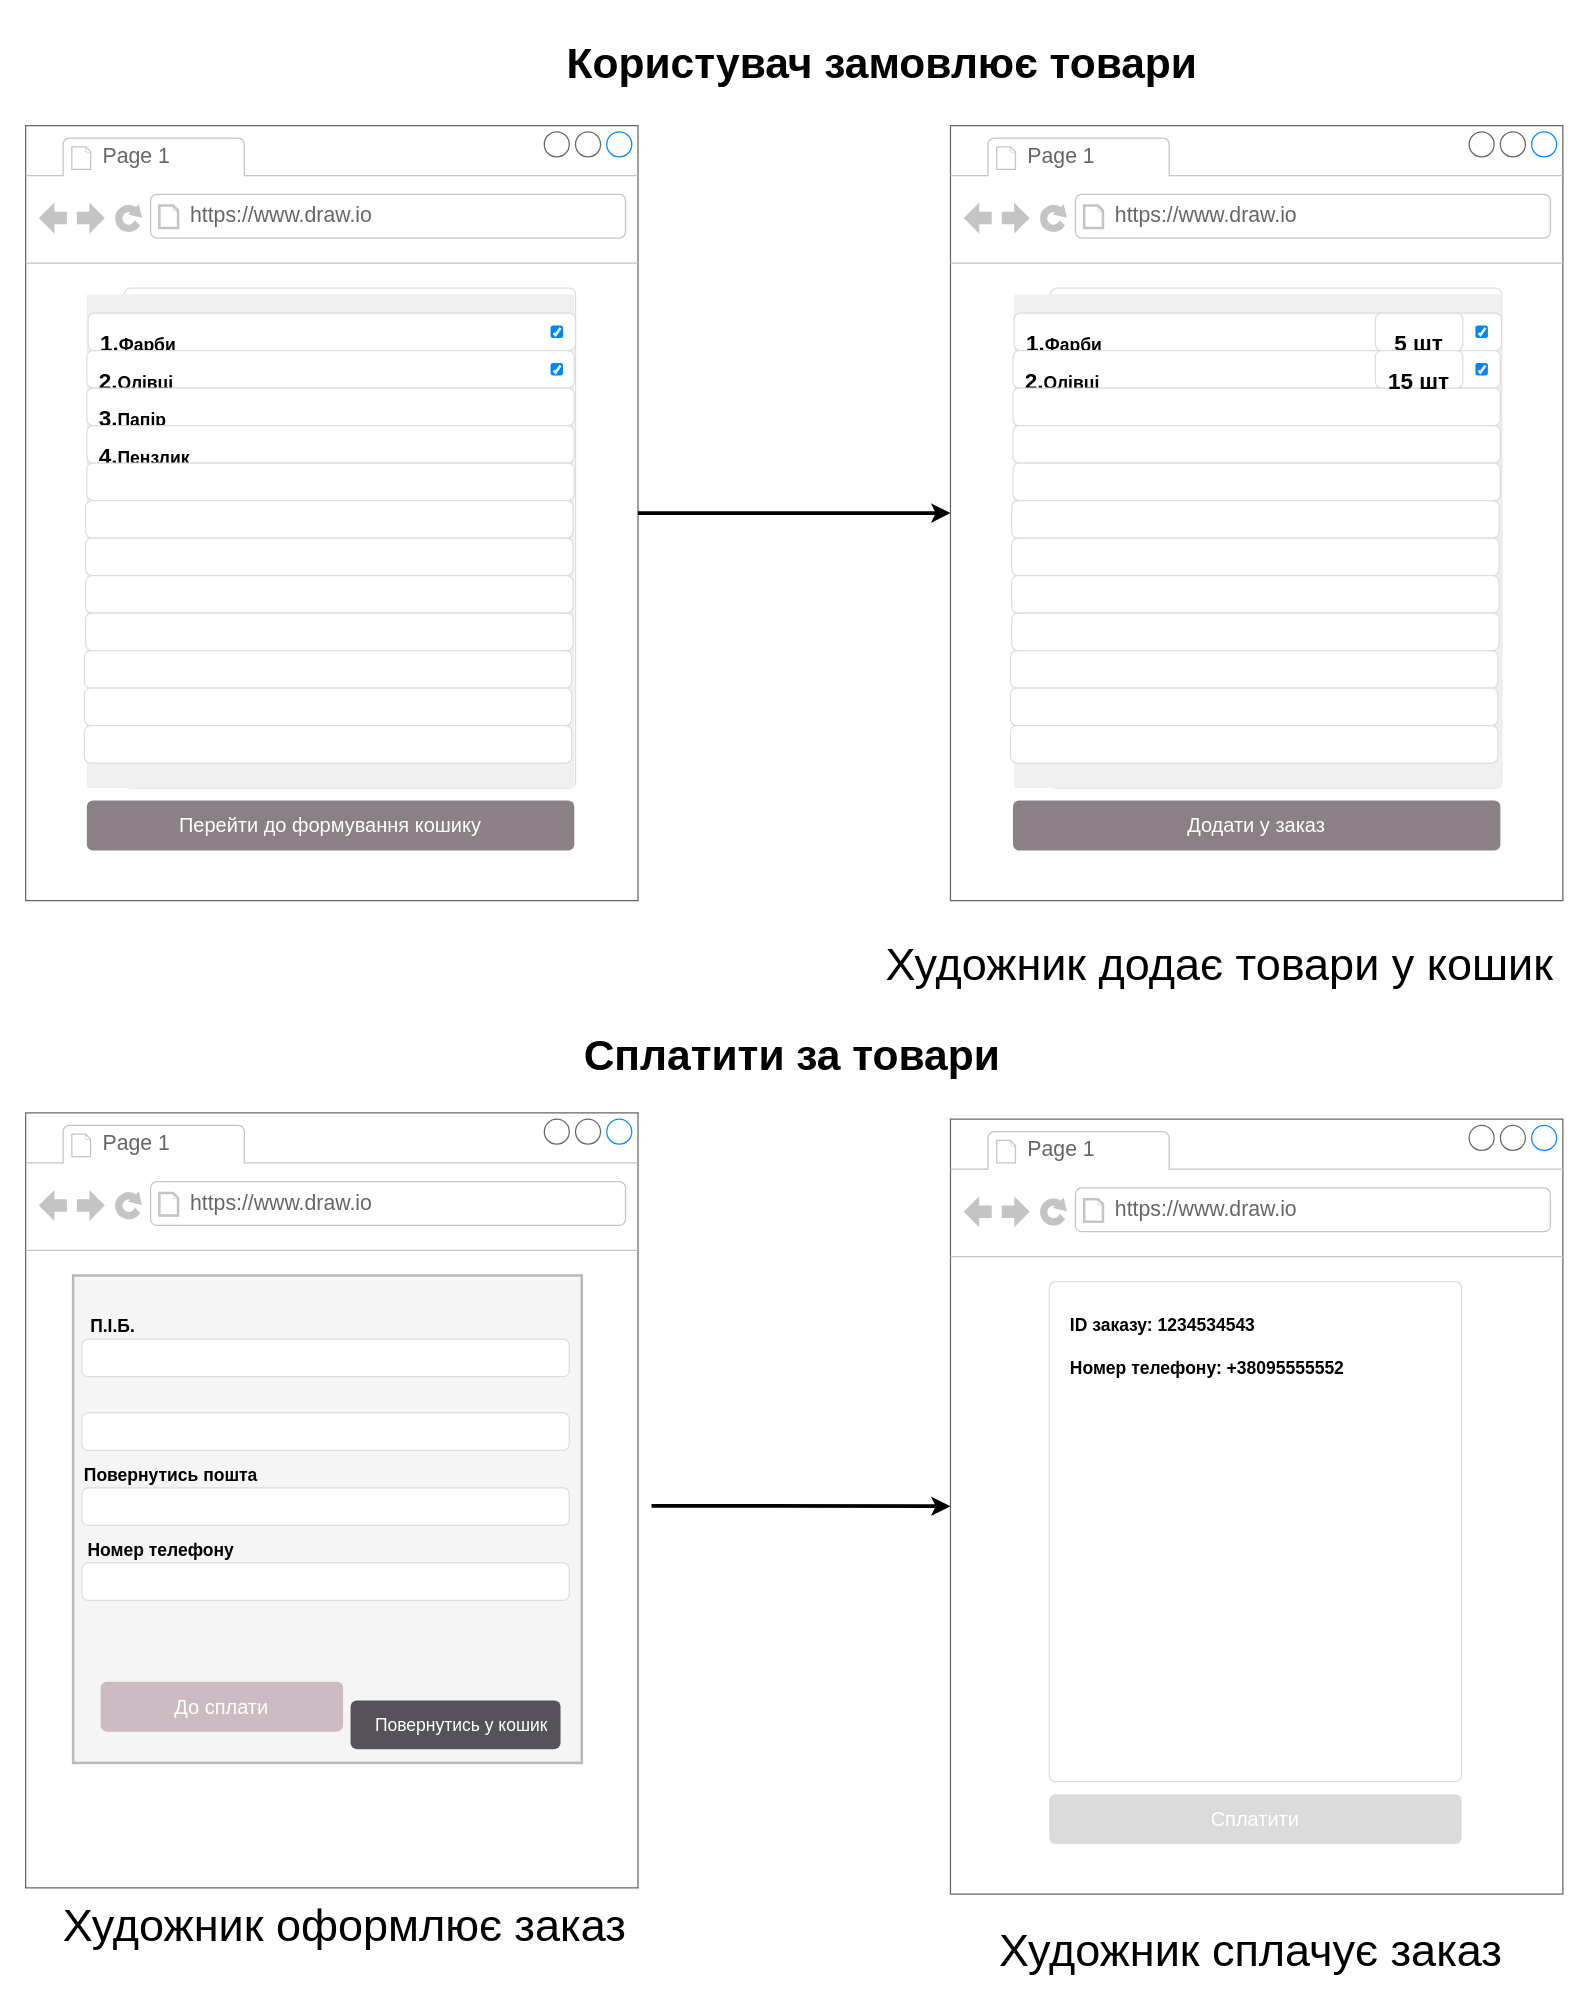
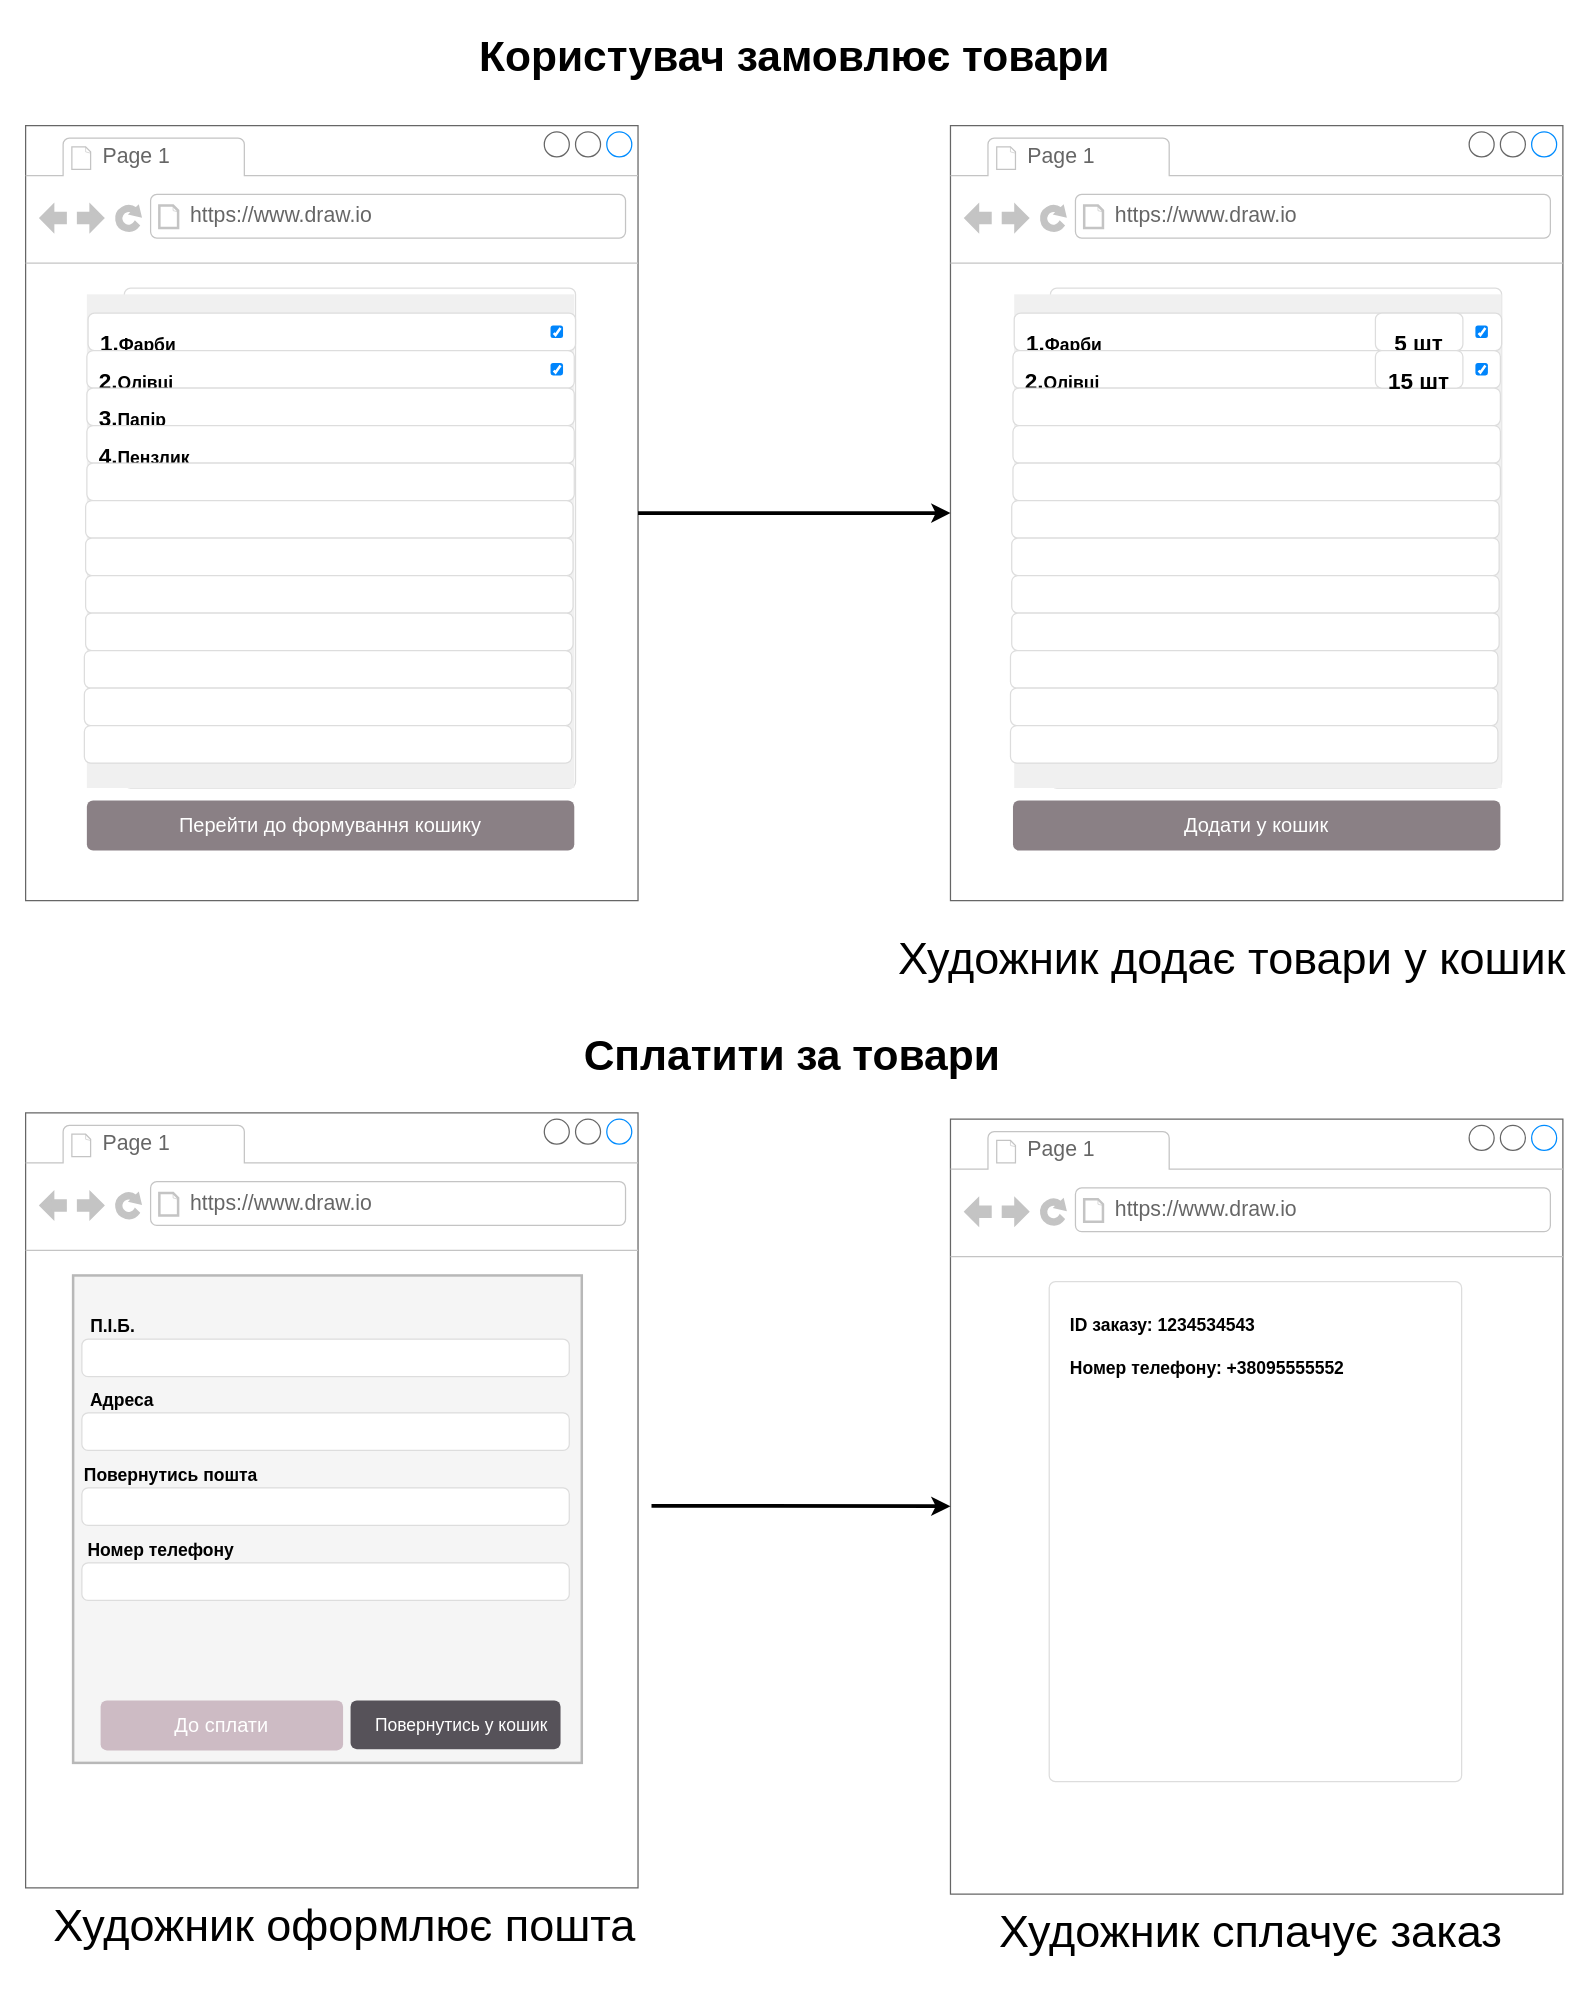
(882, 63) -> (794, 57)
(1257, 826) -> (1257, 826)
(1219, 964) -> (1232, 958)
none -> (223, 1401)
(222, 1707) -> (222, 1726)
(1256, 1819) -> none
(345, 1926) -> (345, 1926)
(1251, 1951) -> (1251, 1932)
